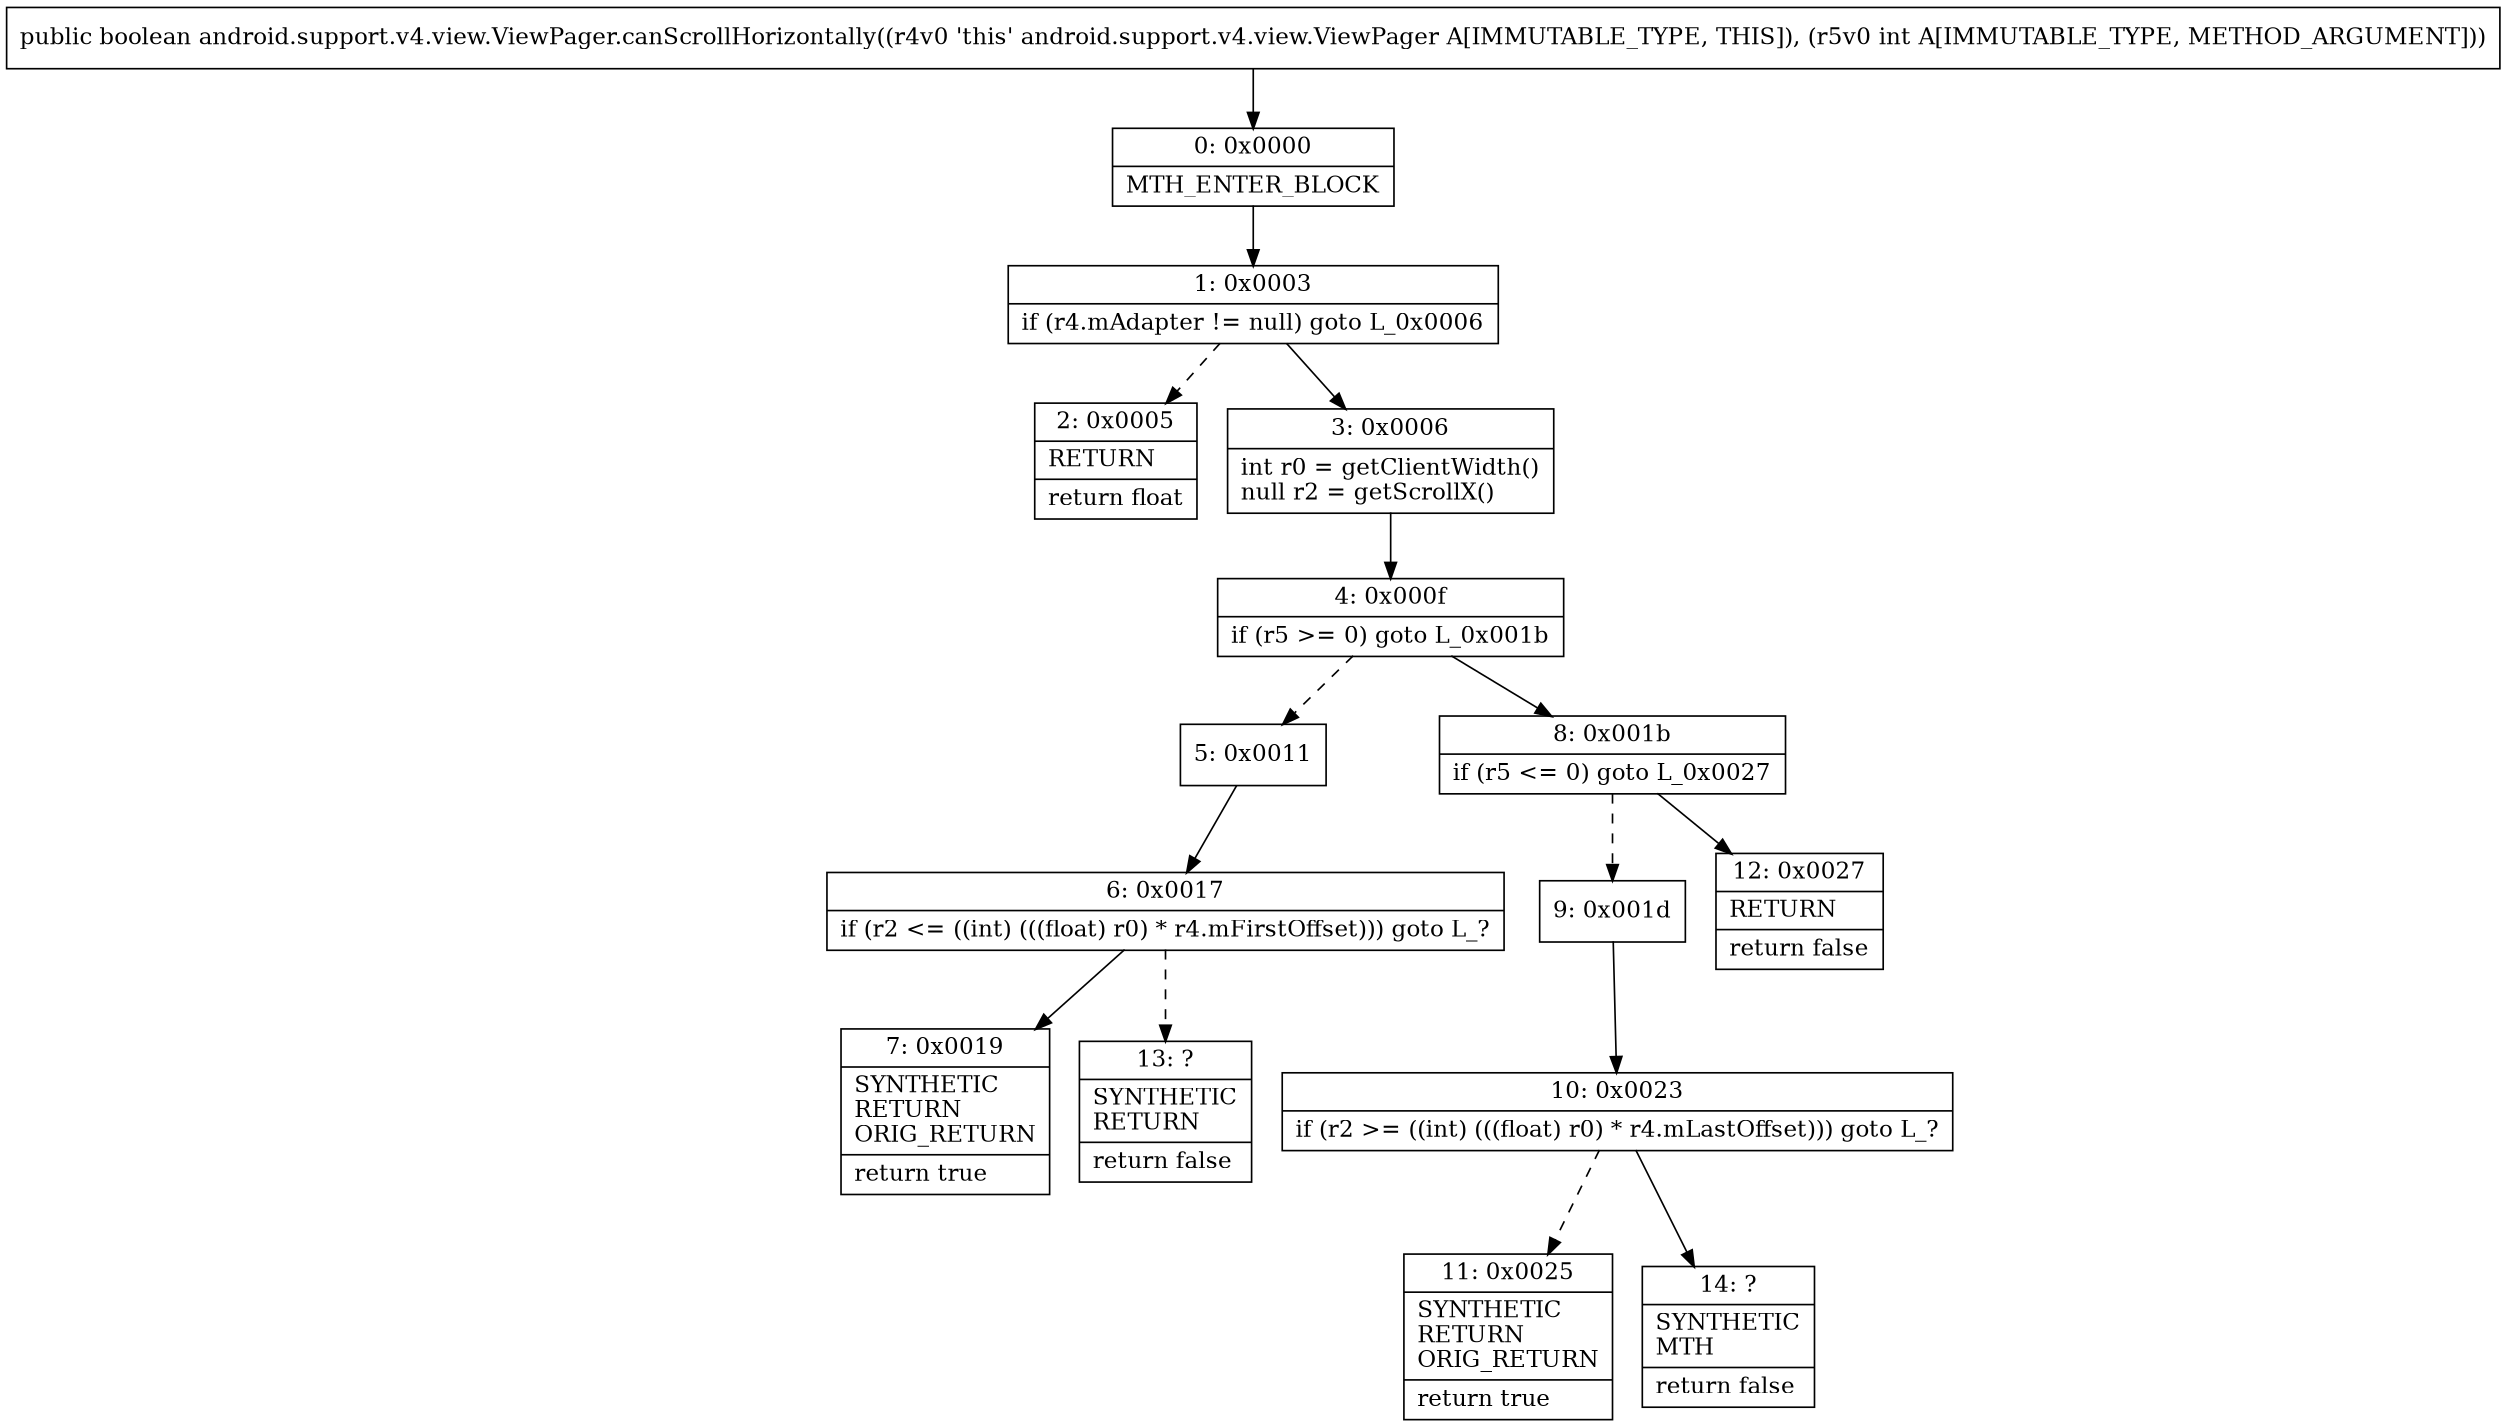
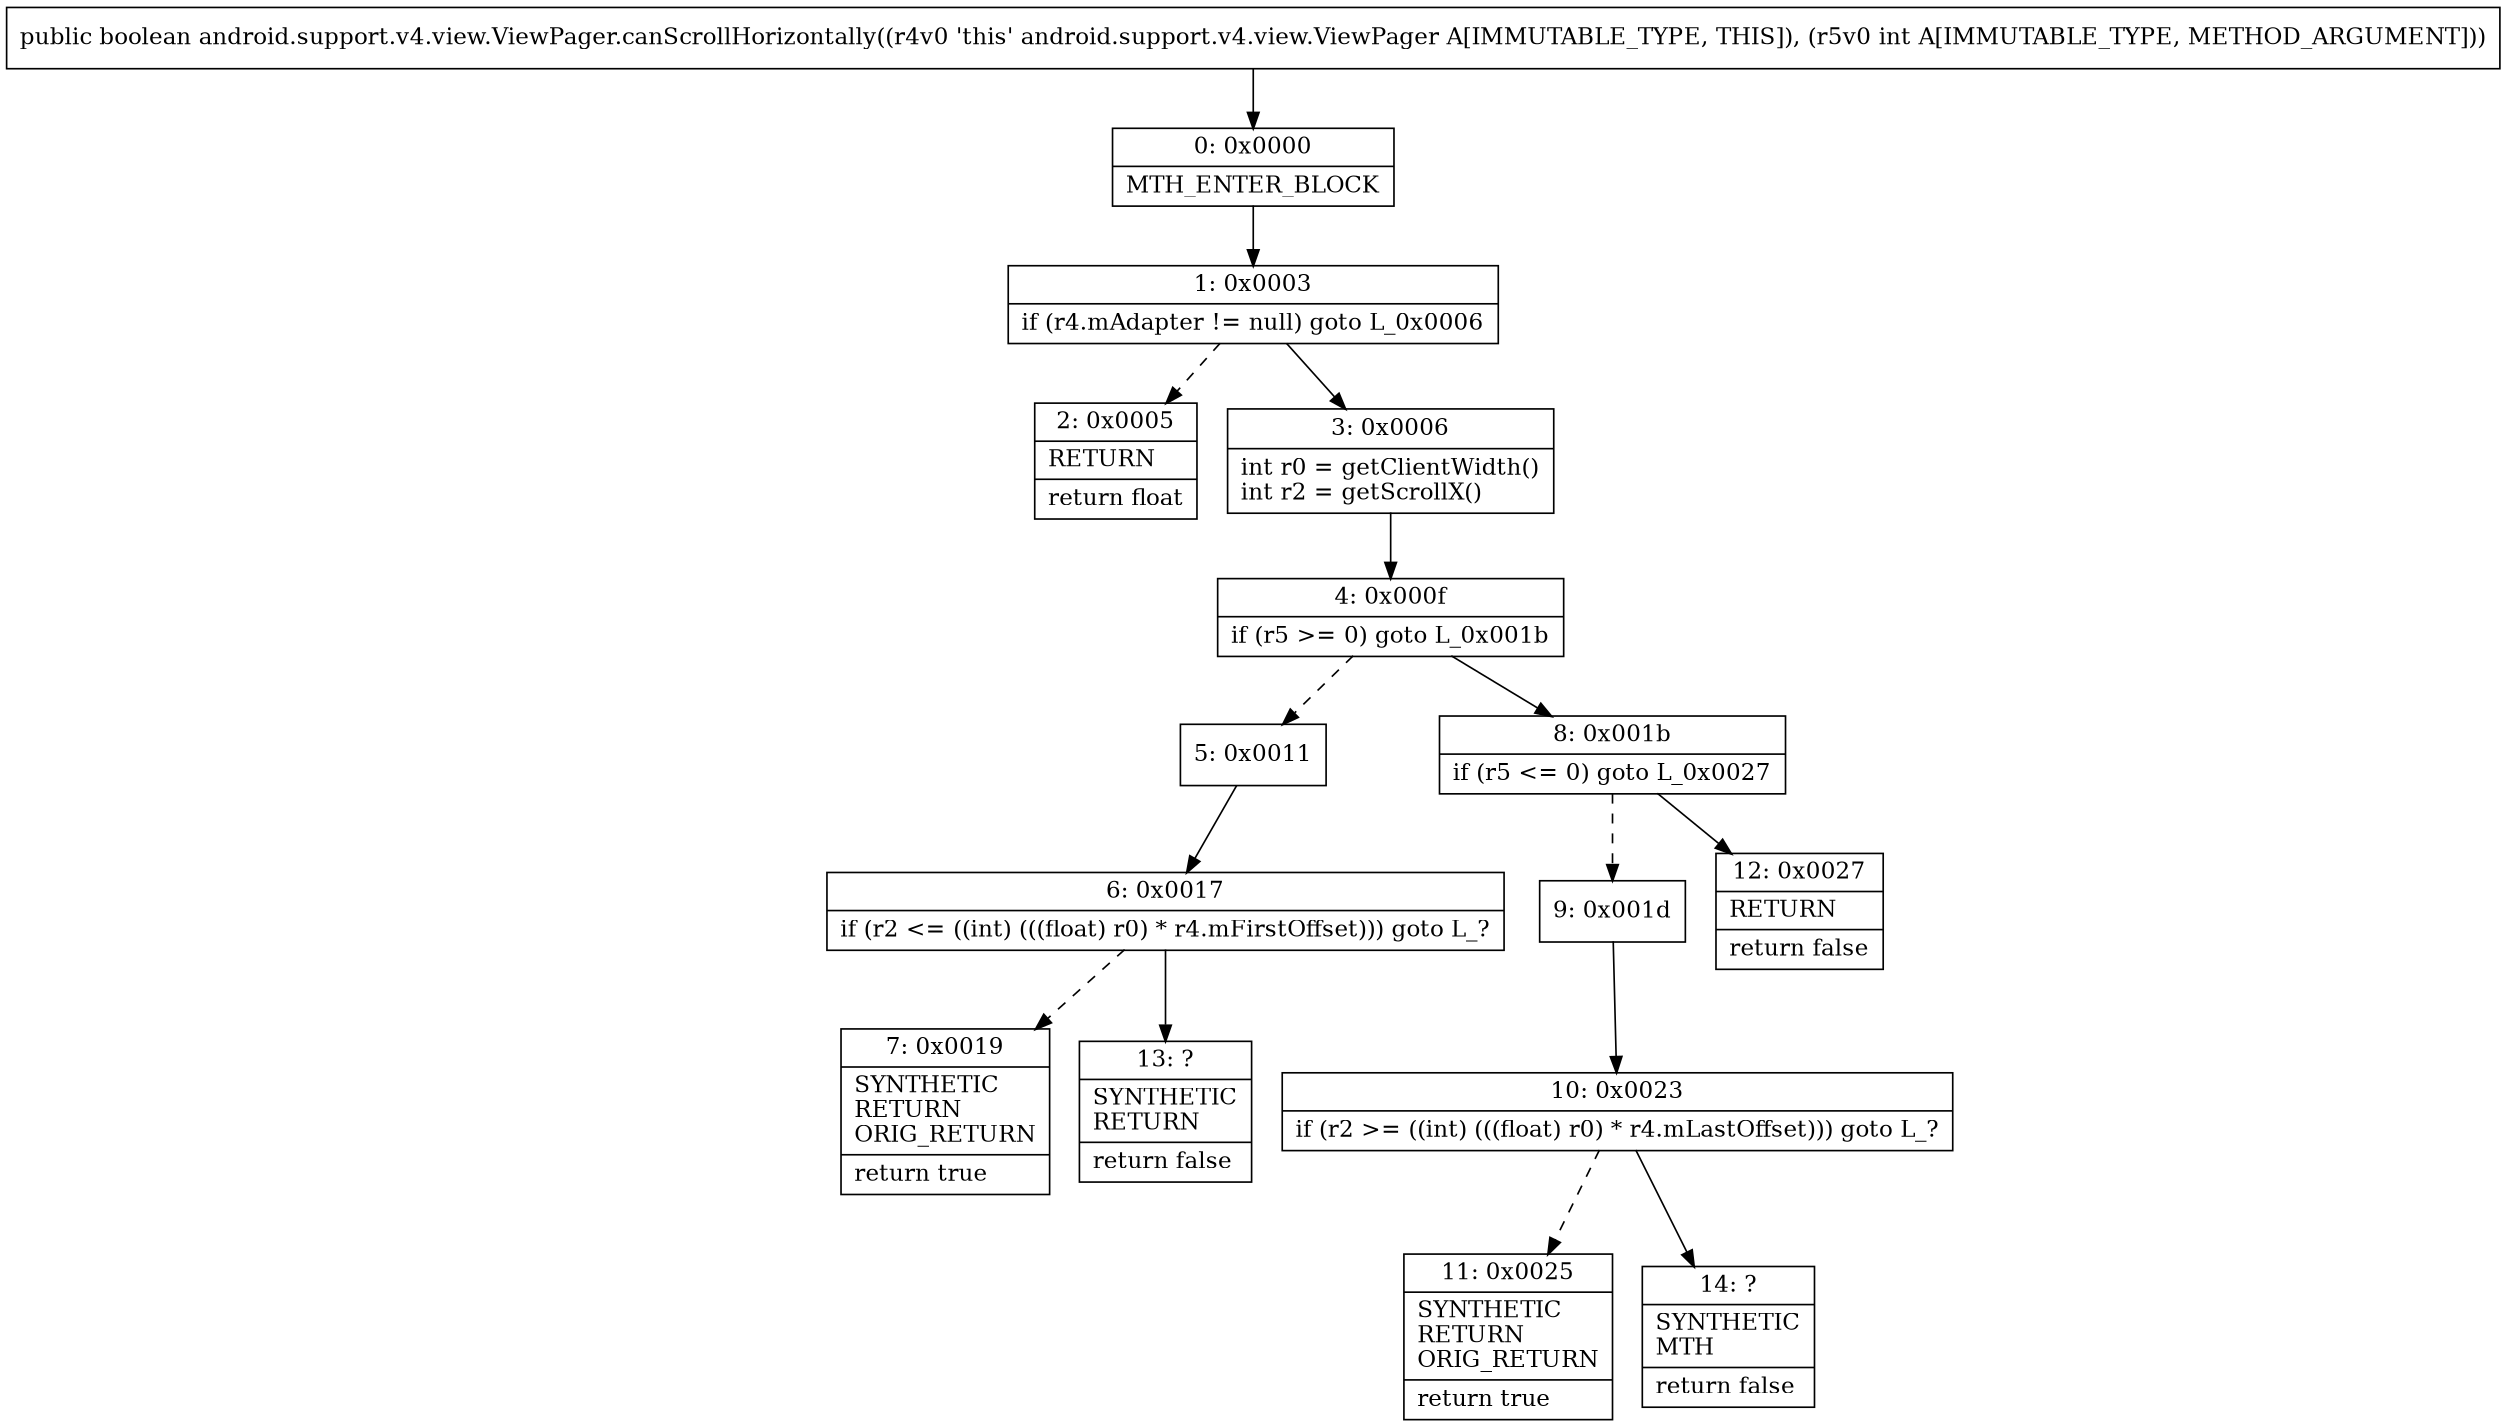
(1368, 493) -> (1362, 493)
(1086, 984) -> (1086, 984)
(1166, 987) -> (1166, 987)
